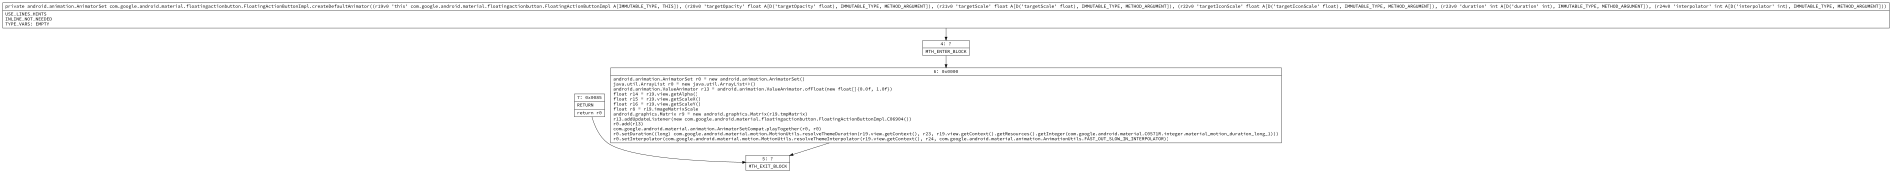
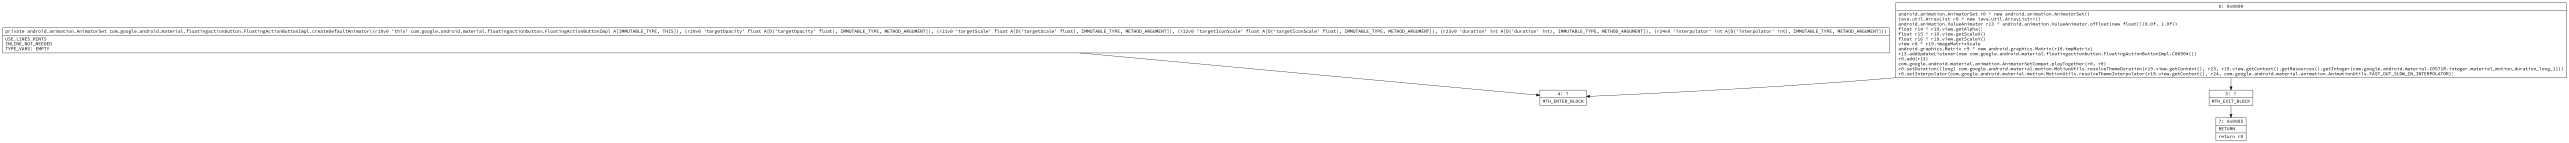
(946, 60) -> (1743, 88)
(656, 109) -> (1939, 44)
(659, 157) -> (2231, 110)
